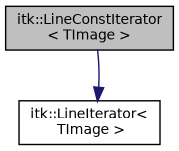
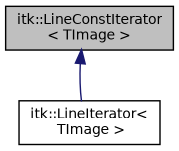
(99, 68) -> (80, 83)
